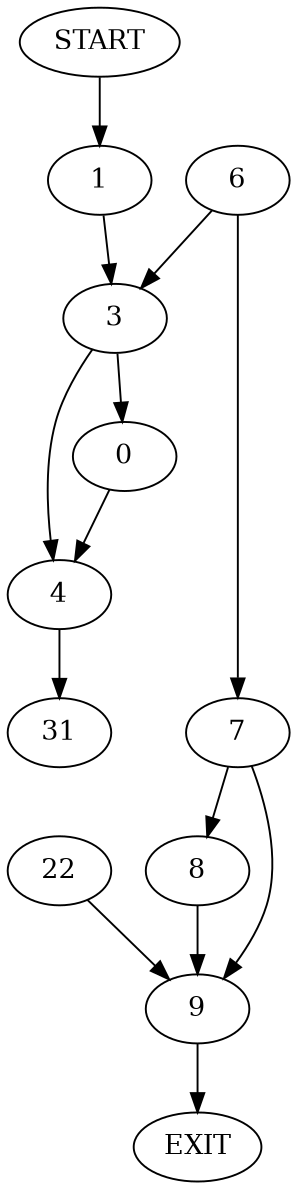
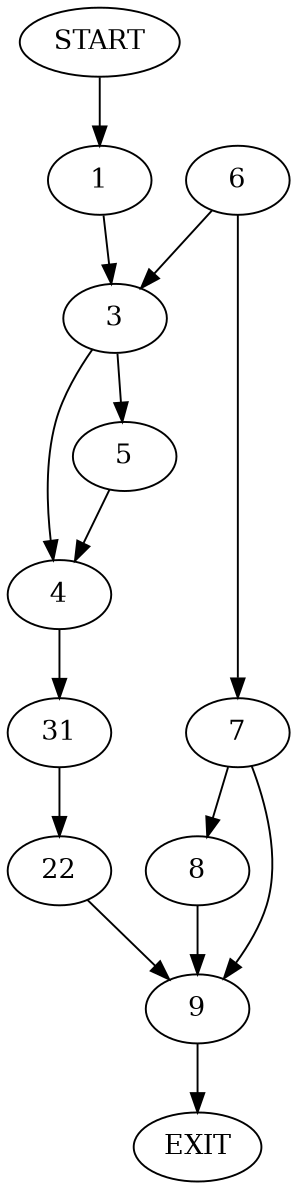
(125, 456) -> (125, 456)
none -> (59, 792)
